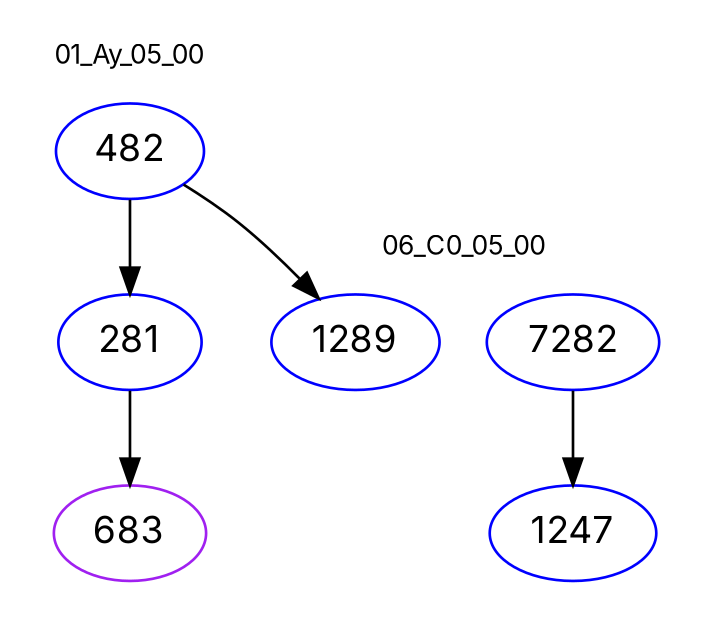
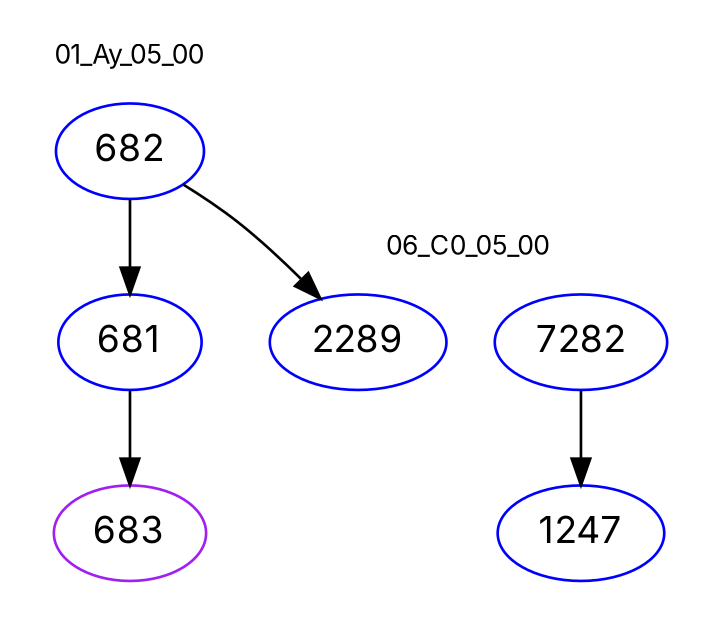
(130, 151) -> (130, 151)
(130, 342) -> (130, 342)
(355, 342) -> (358, 342)
